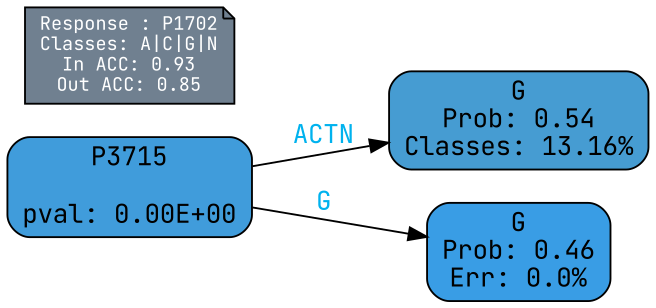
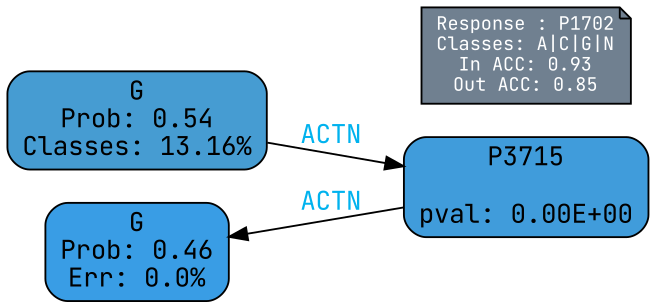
(311, 156) -> (326, 153)
(324, 203) -> (332, 203)
